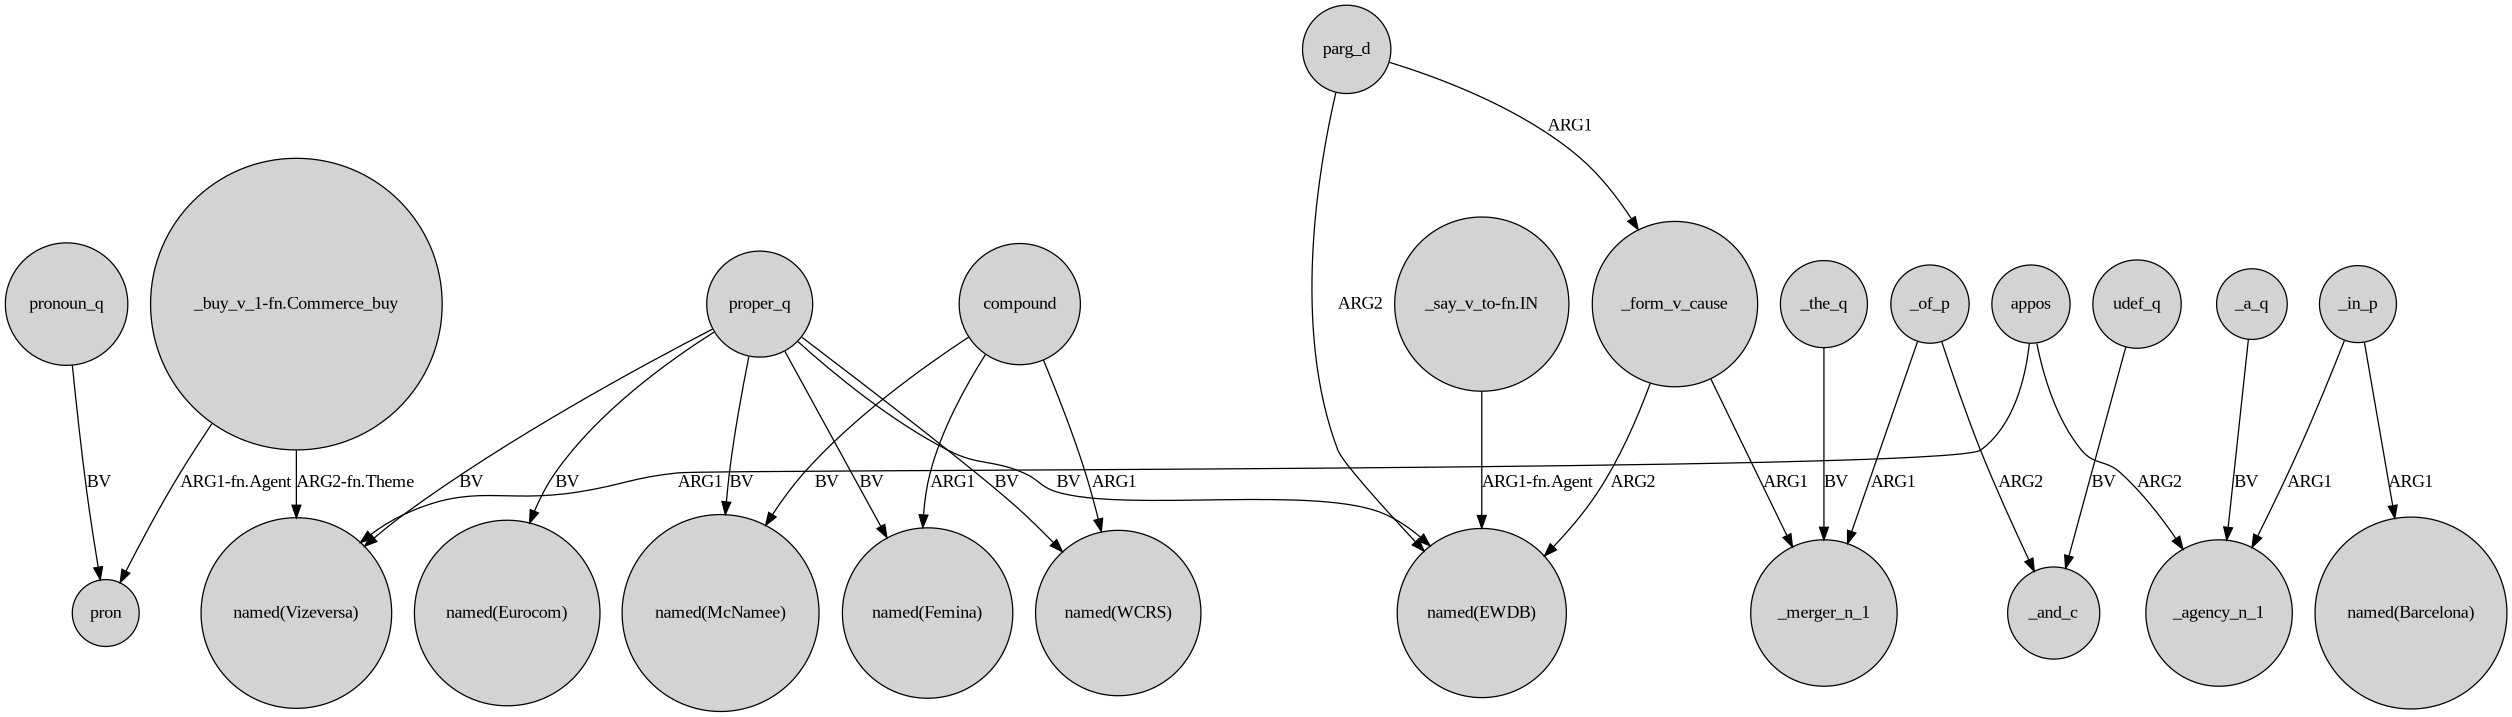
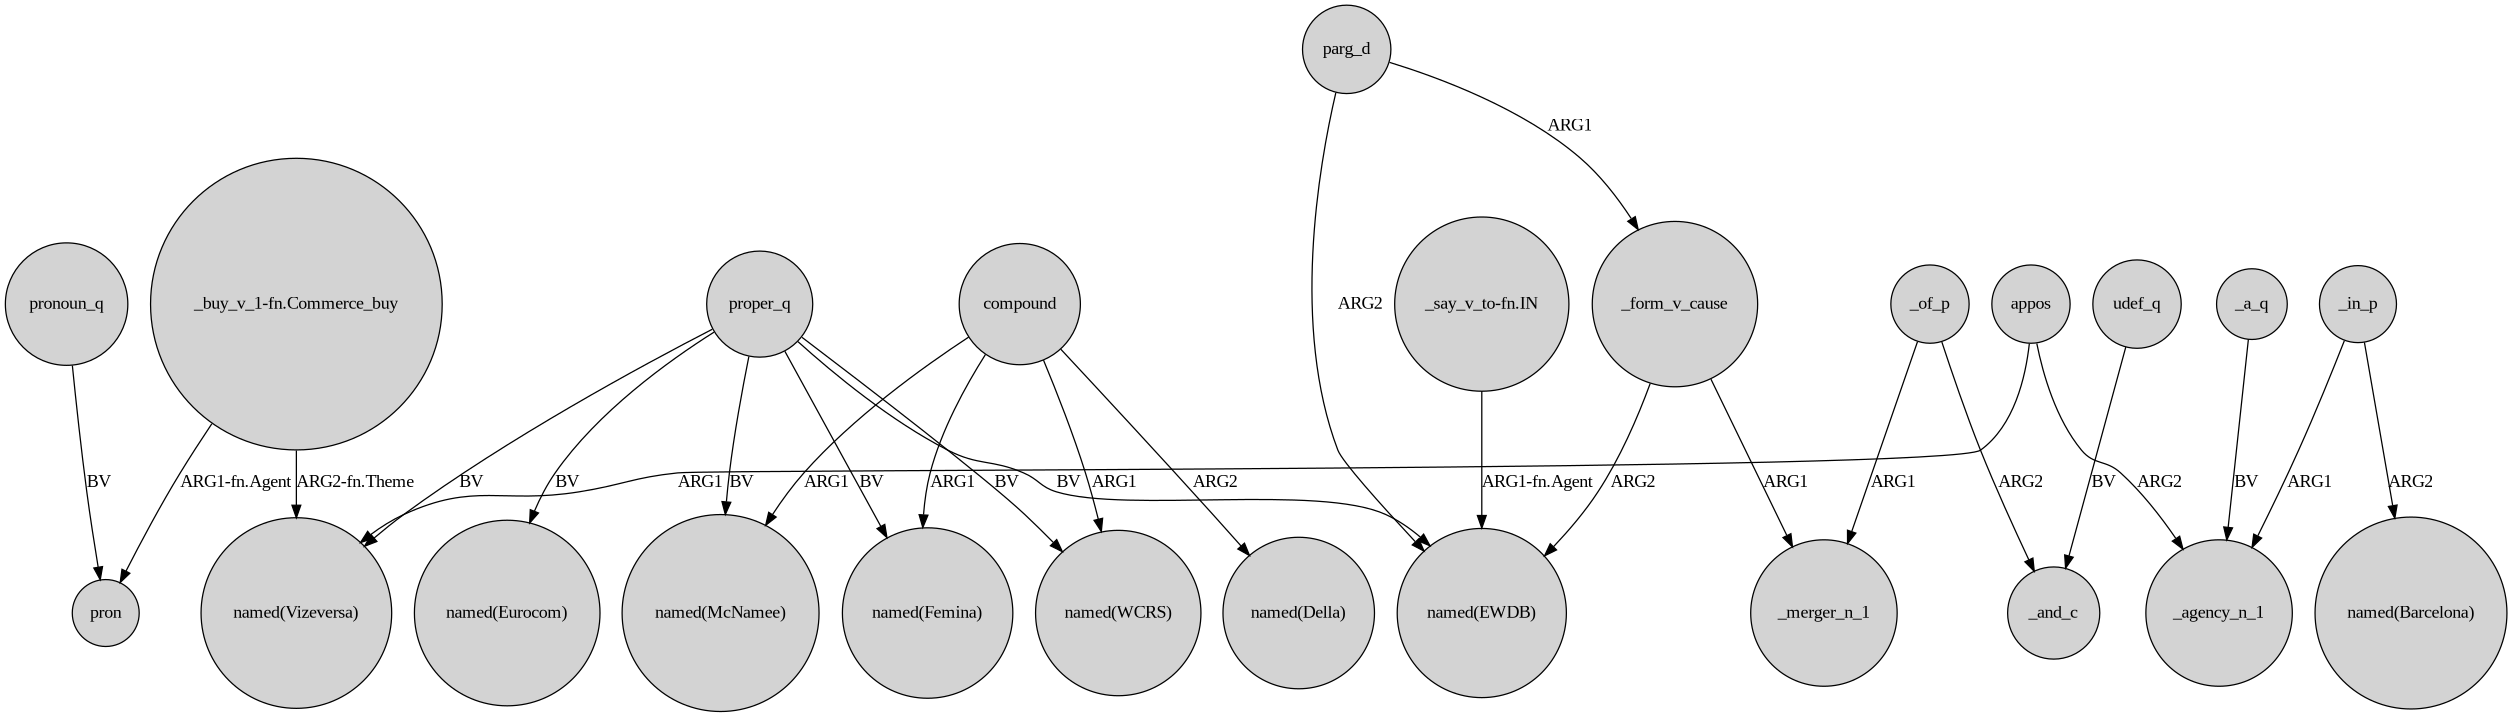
(1824, 304) -> none
(827, 482) -> (827, 482)
(2411, 482) -> (2411, 482)
none -> (1299, 613)
